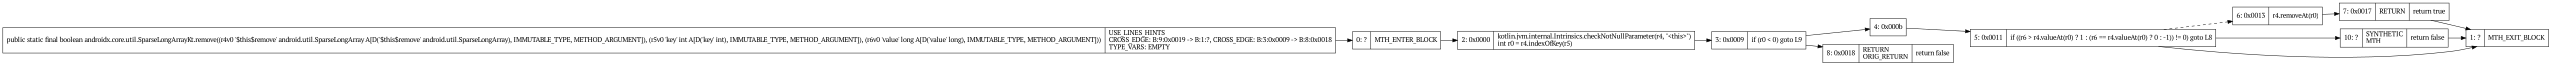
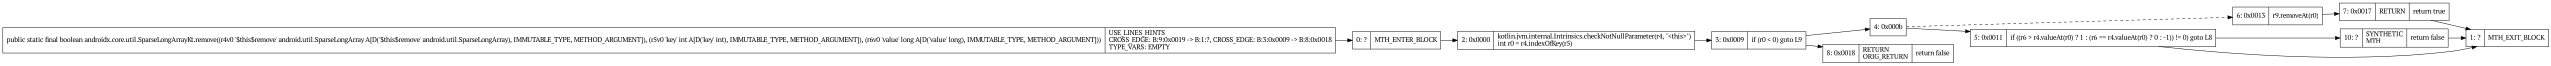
(2296, 16) -> (2296, 16)
(2196, 26) -> (2067, 22)
